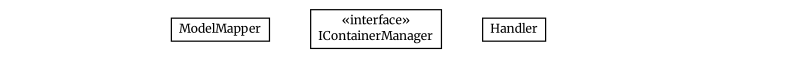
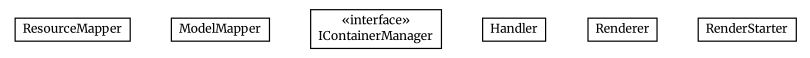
none -> (72, 29)
none -> (622, 29)
none -> (747, 29)
